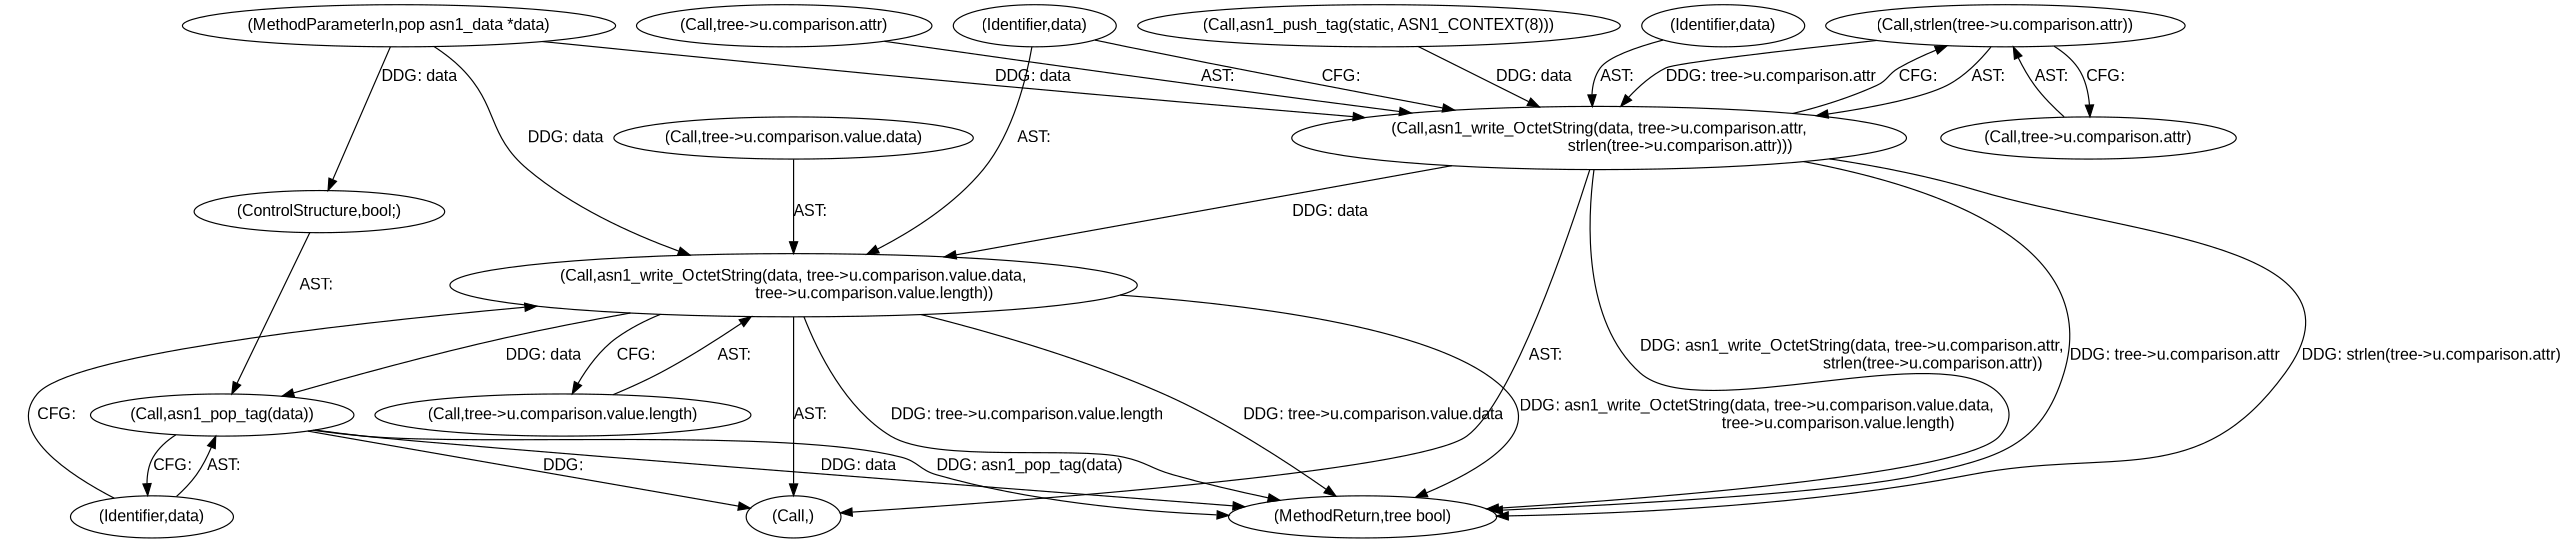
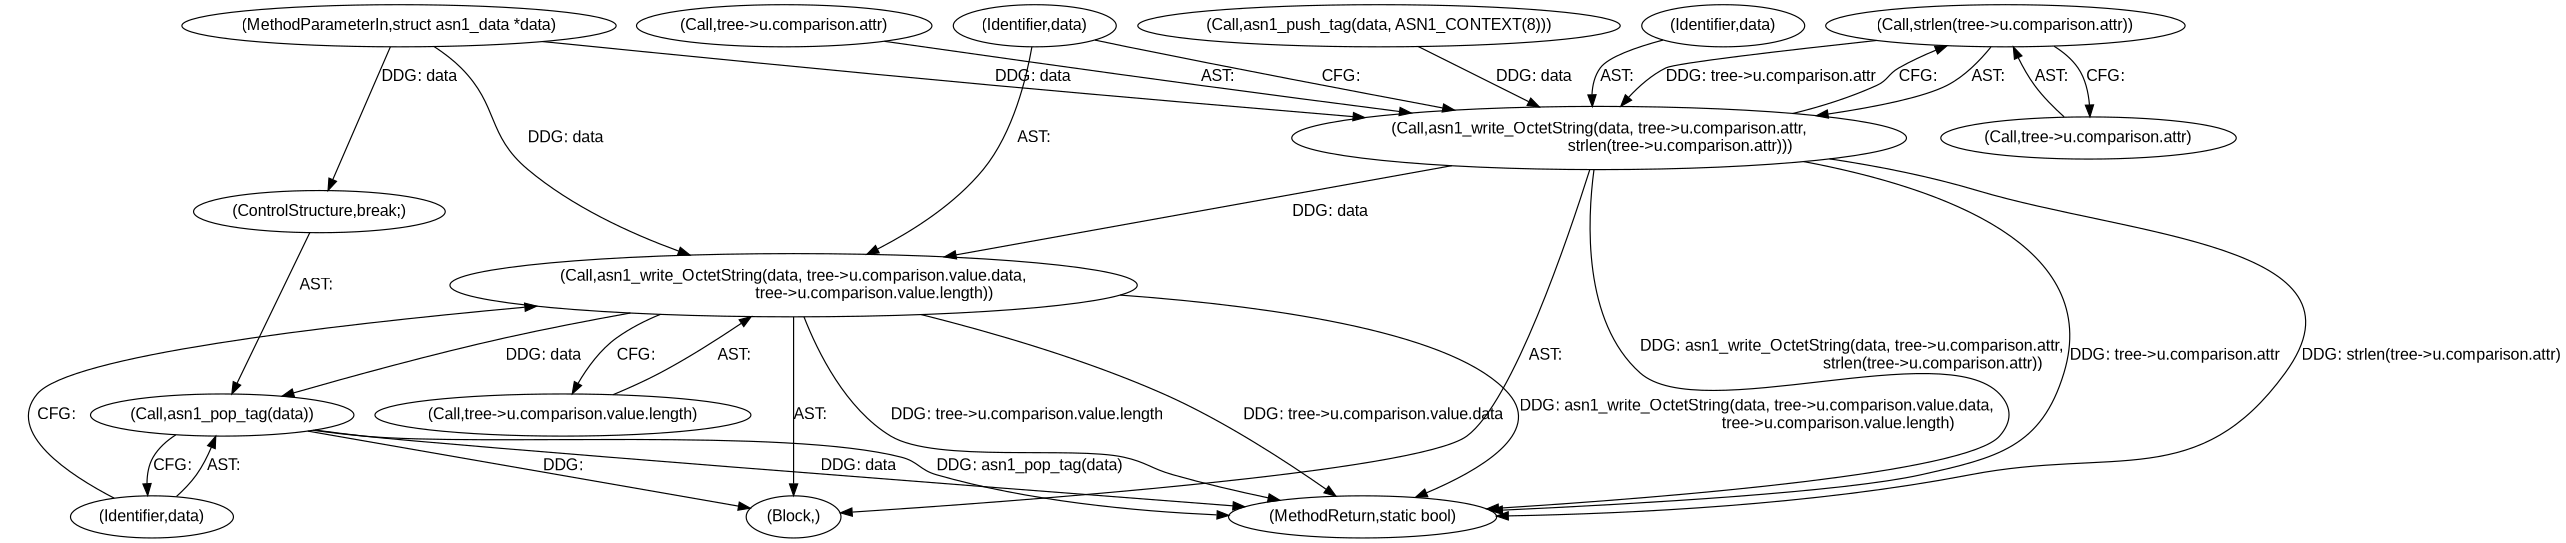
(399, 26) -> (399, 26)
(1379, 26) -> (1379, 26)
(794, 138) -> none
(319, 212) -> (319, 212)
(794, 517) -> (794, 517)
(1363, 517) -> (1363, 517)
